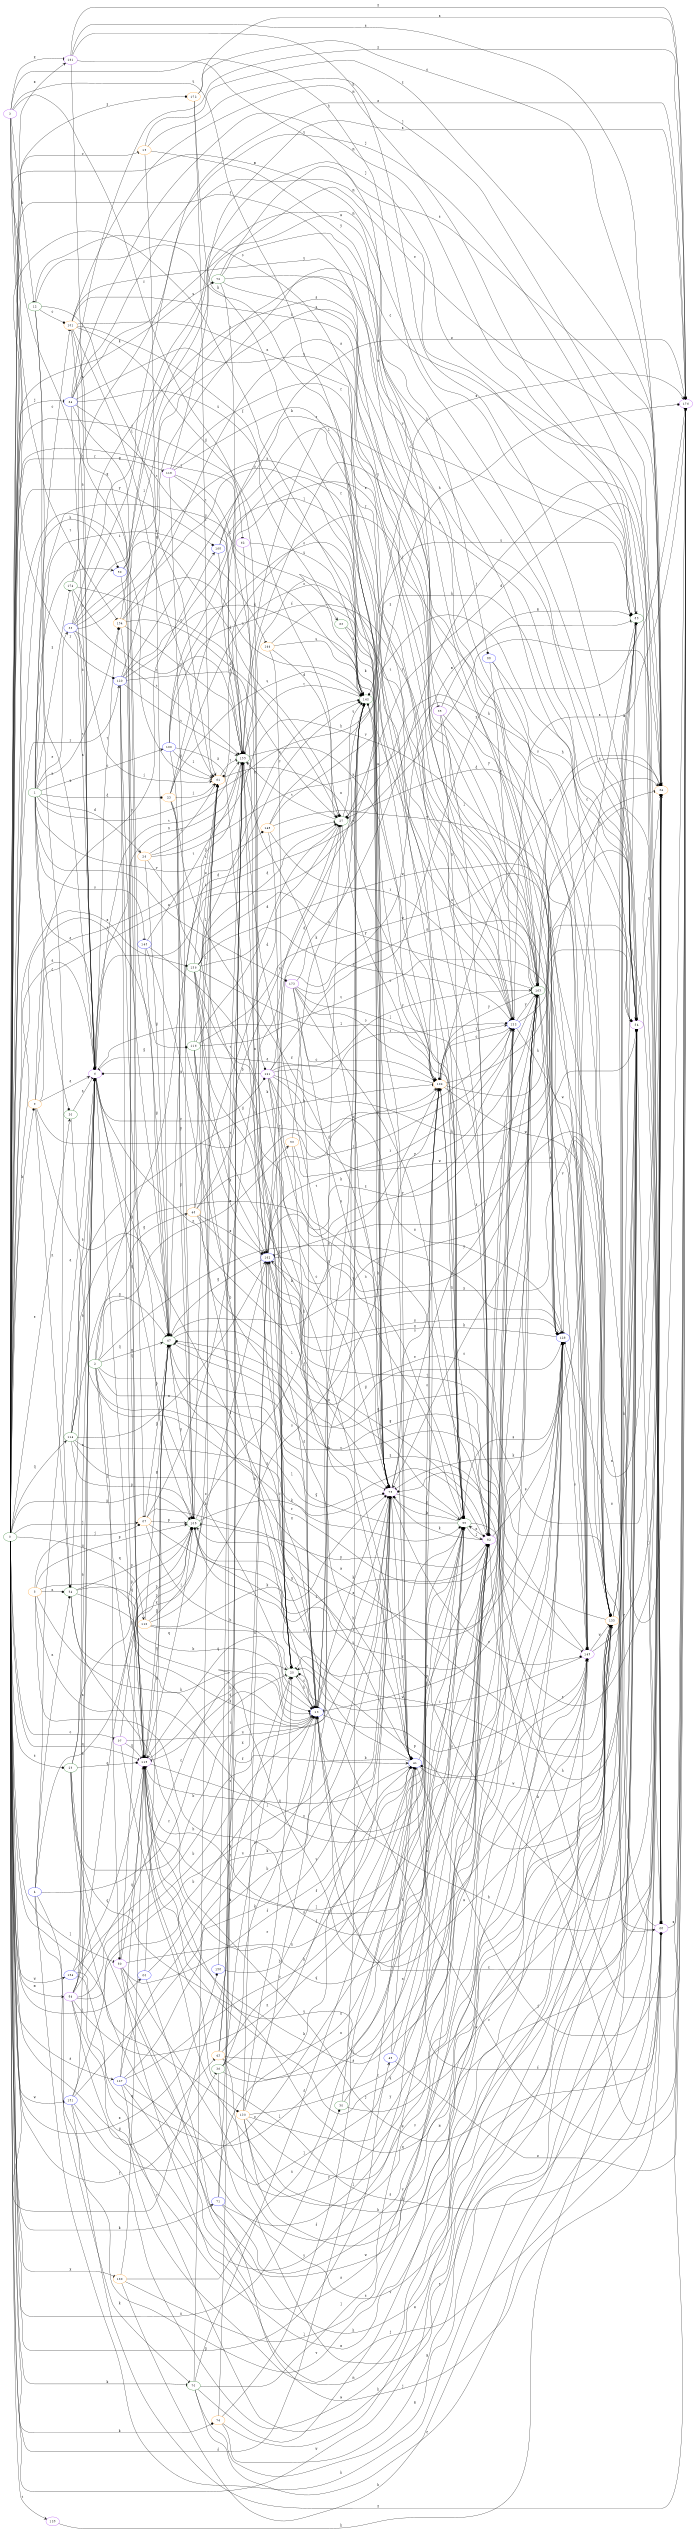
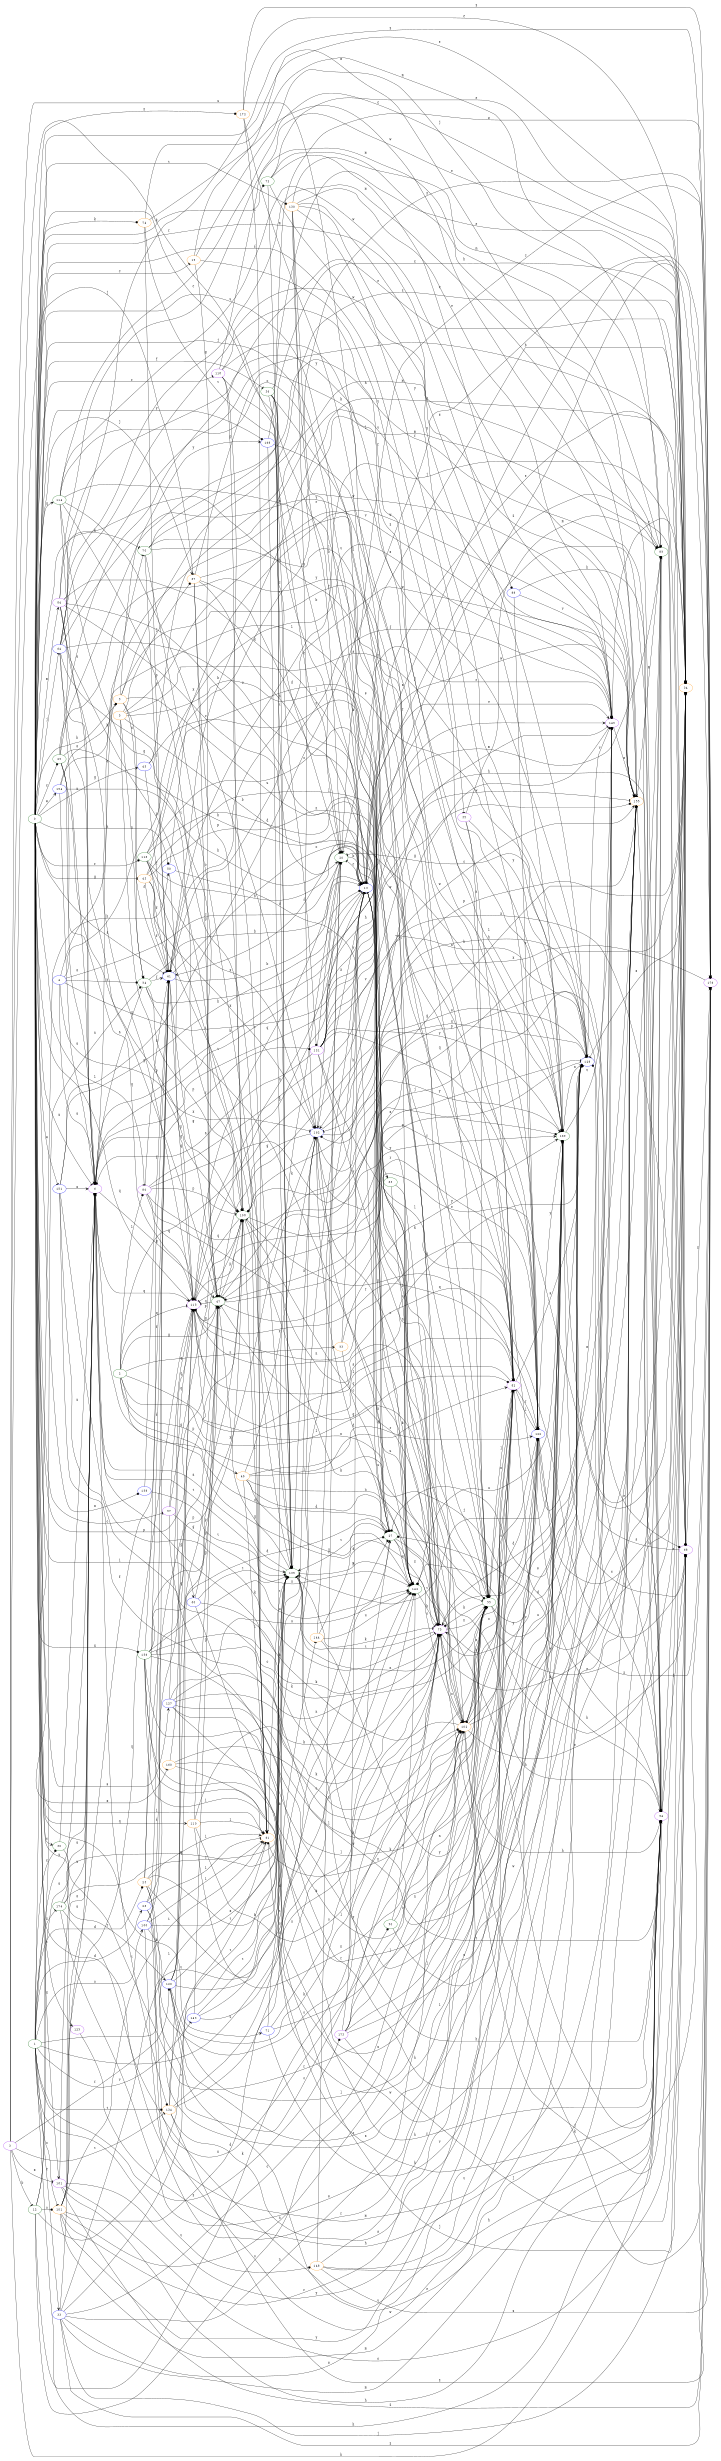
(243, 543) -> none
(144, 856) -> (144, 1906)
(62, 1091) -> (104, 945)
none -> (240, 1571)
